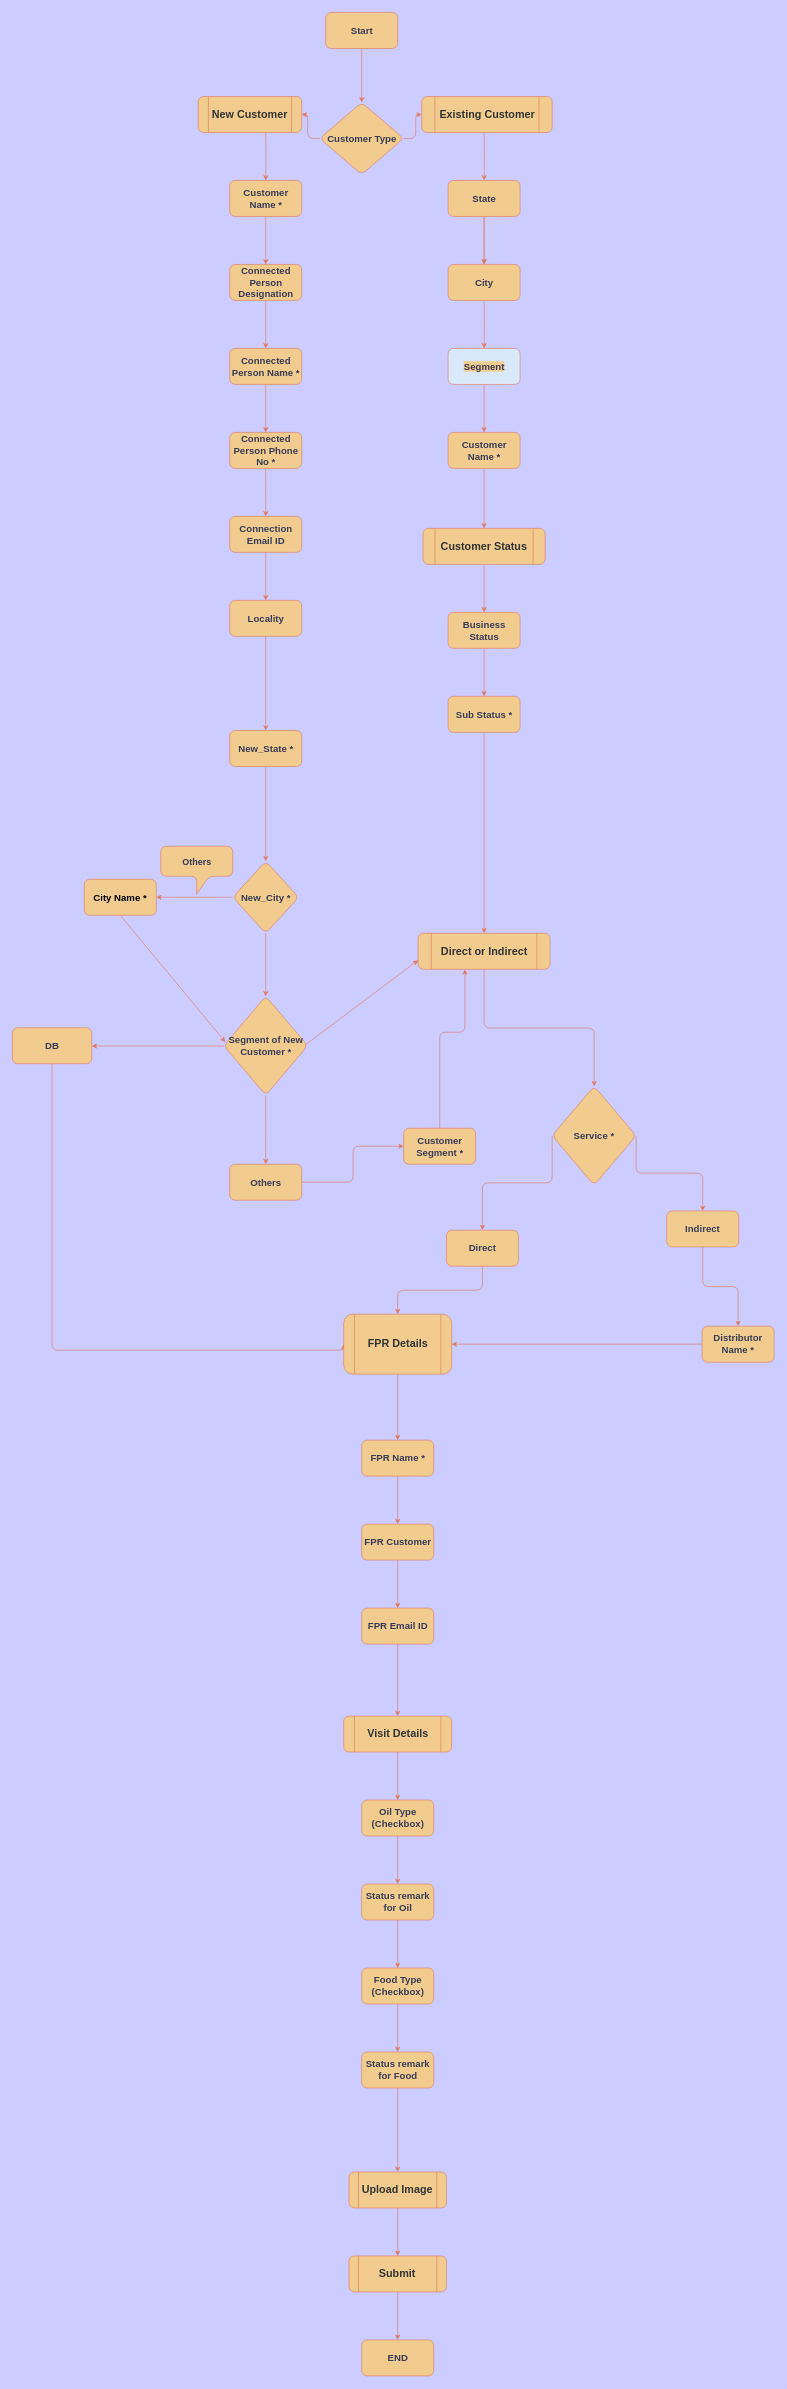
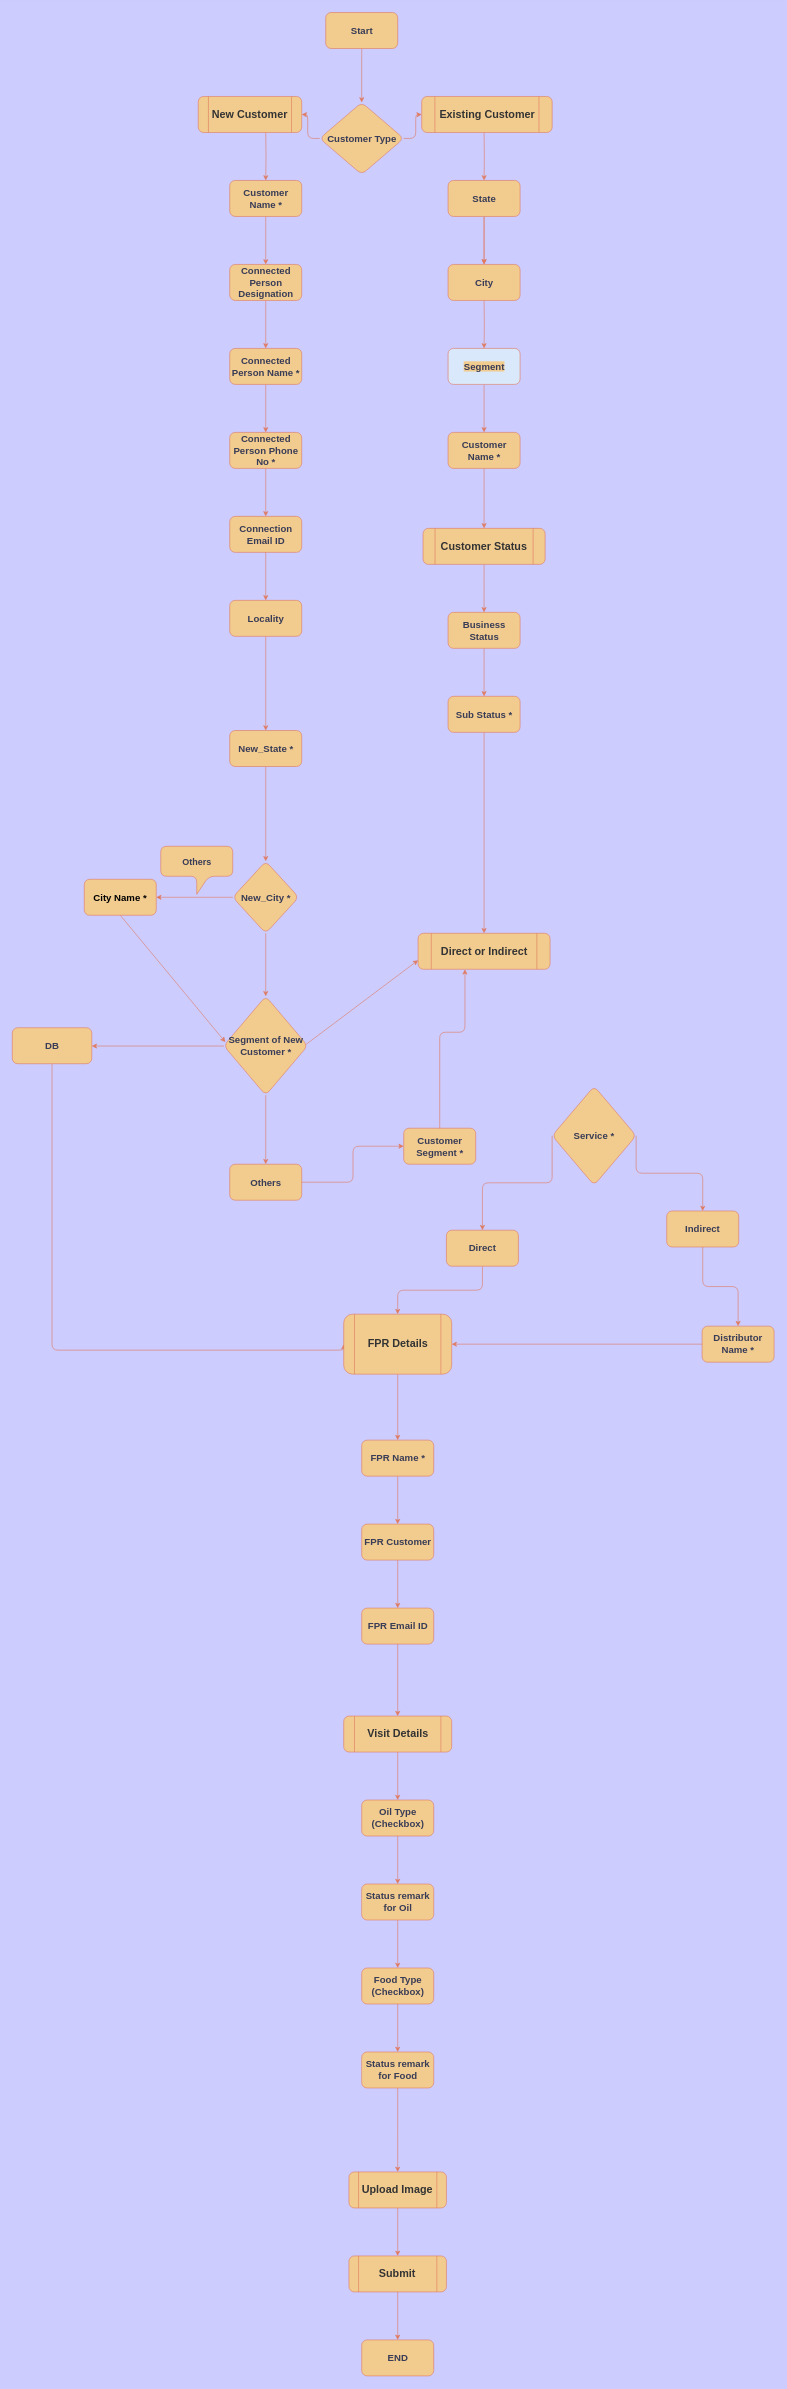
(592, 1029) -> none
